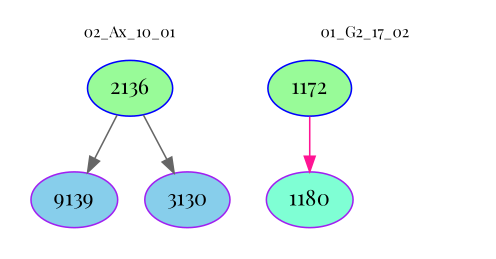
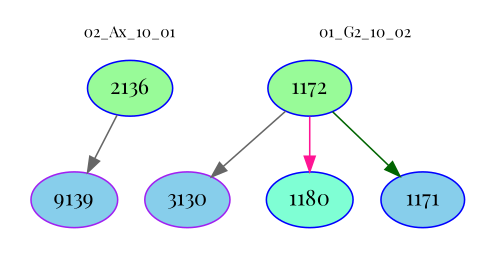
(365, 33) -> (365, 33)
(155, 137) -> (264, 131)
(310, 200) -> (310, 200)
none -> (423, 200)
